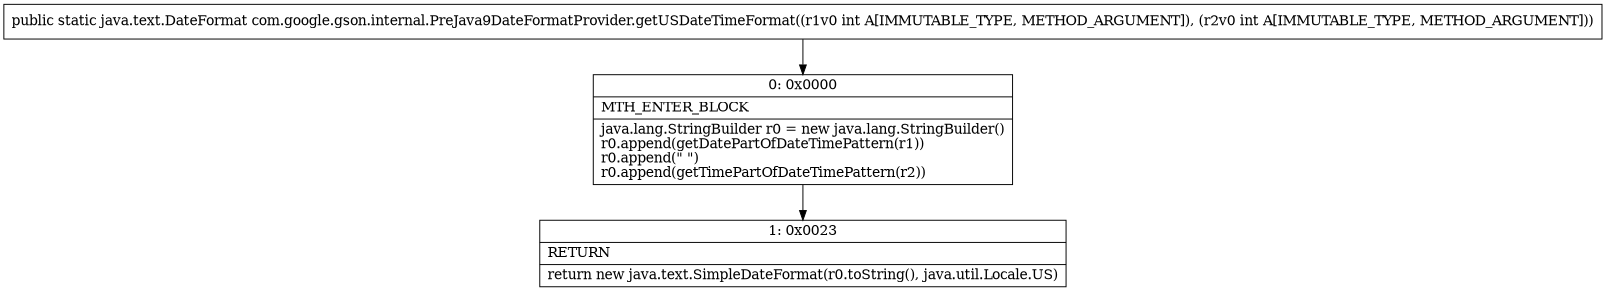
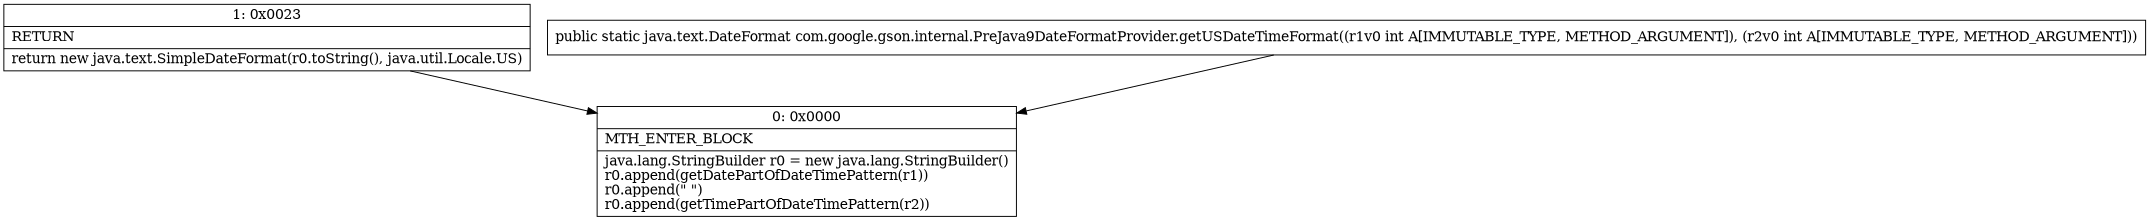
(803, 198) -> (499, 91)
